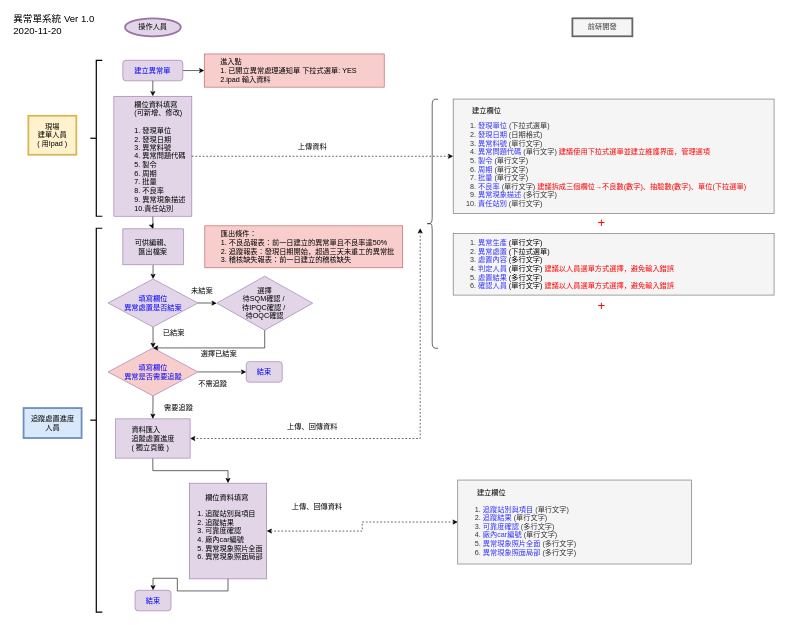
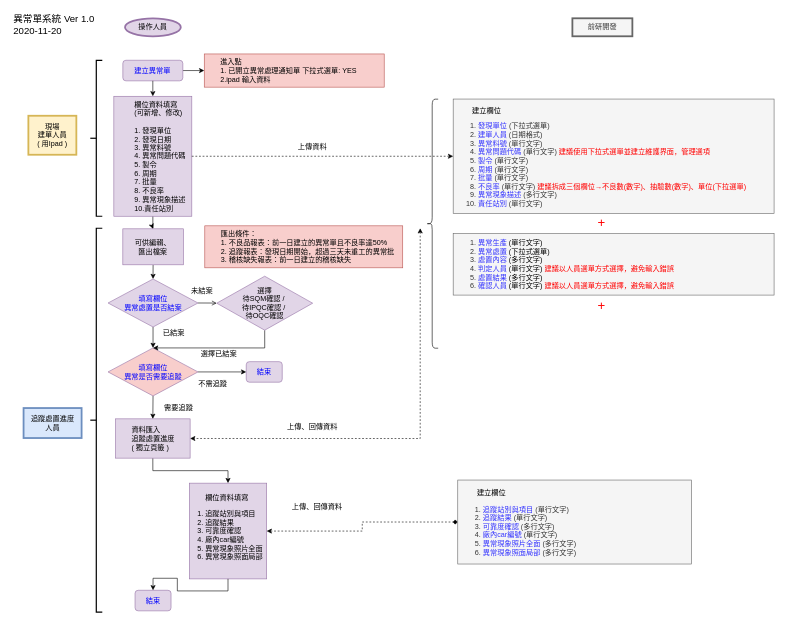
(594, 156) -> (594, 156)
(211, 303) -> (212, 303)
(452, 522) -> (452, 522)
